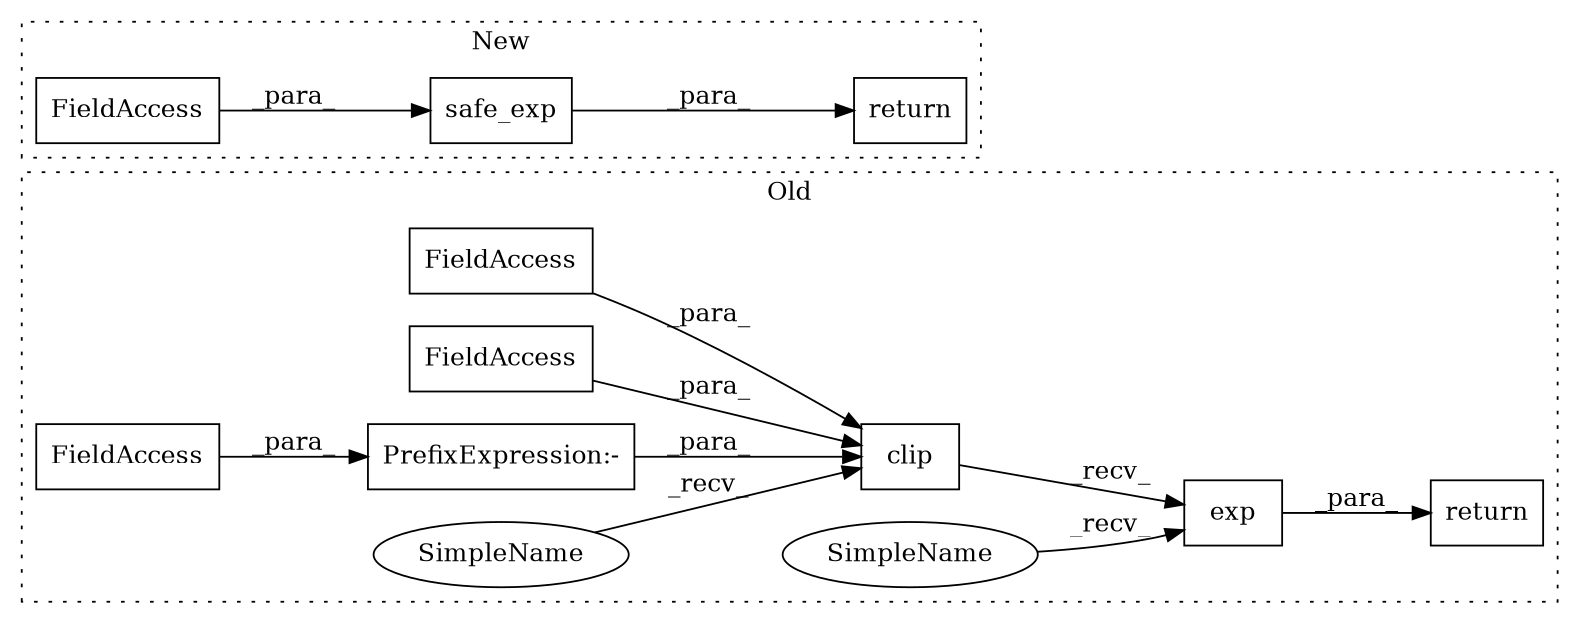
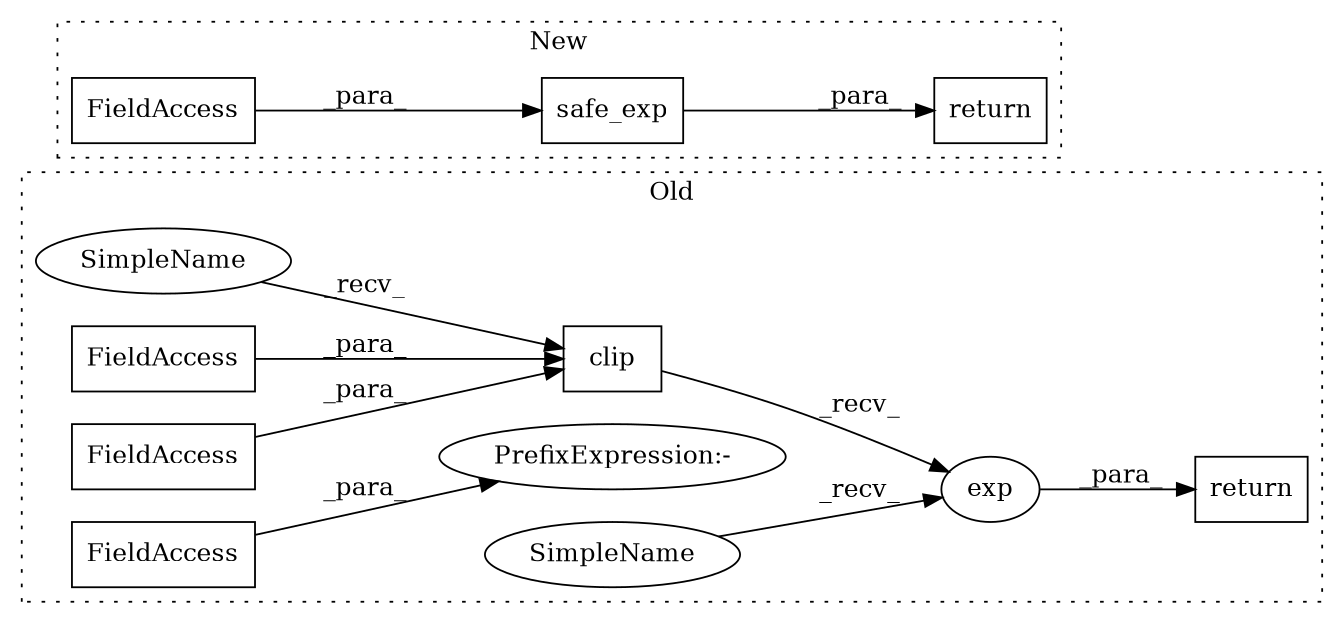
(501, 457) -> (612, 457)
(739, 457) -> none
(1233, 513) -> (990, 489)
